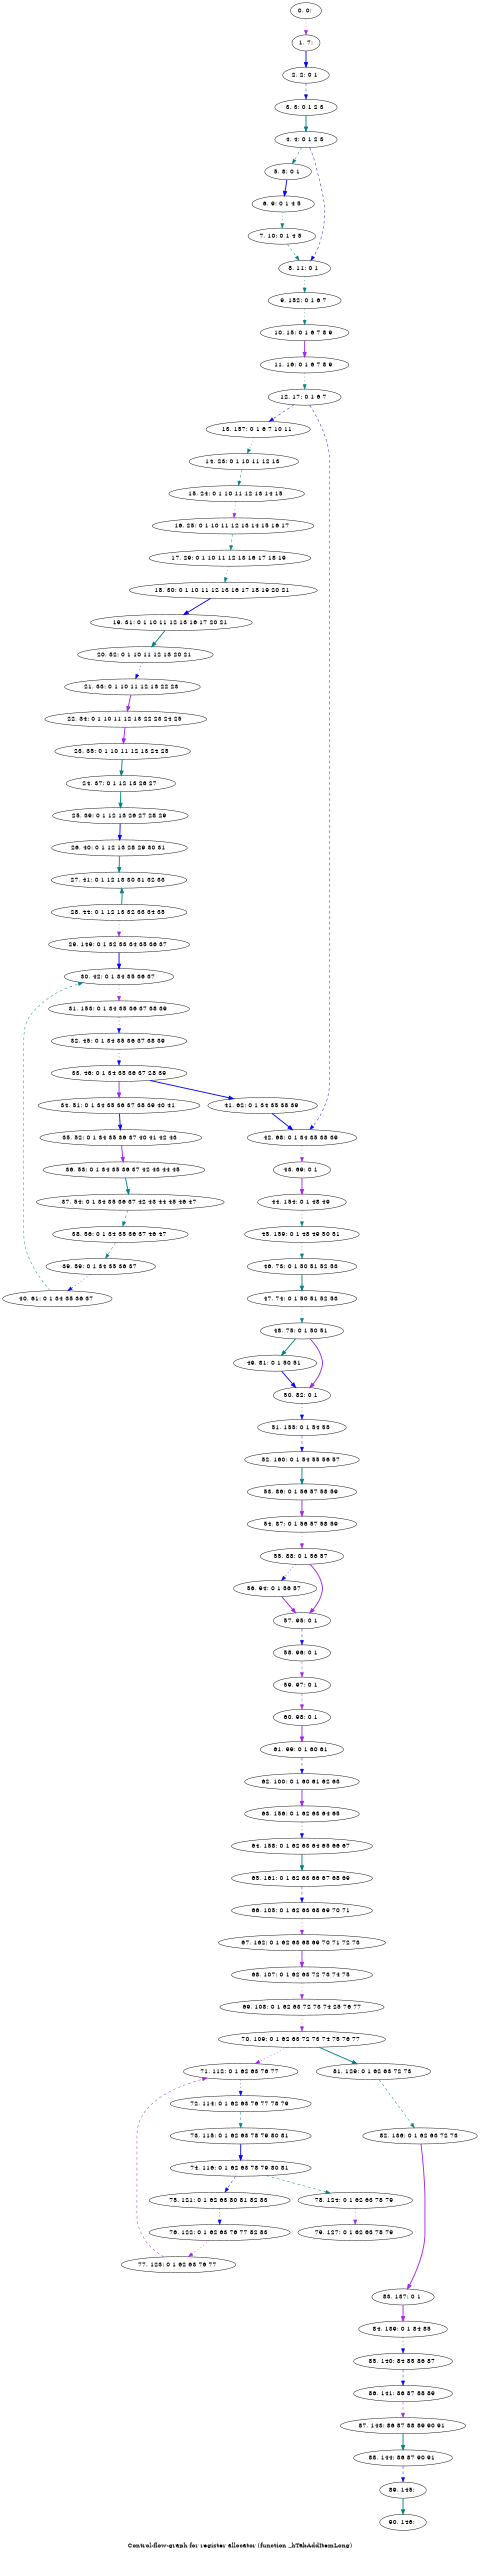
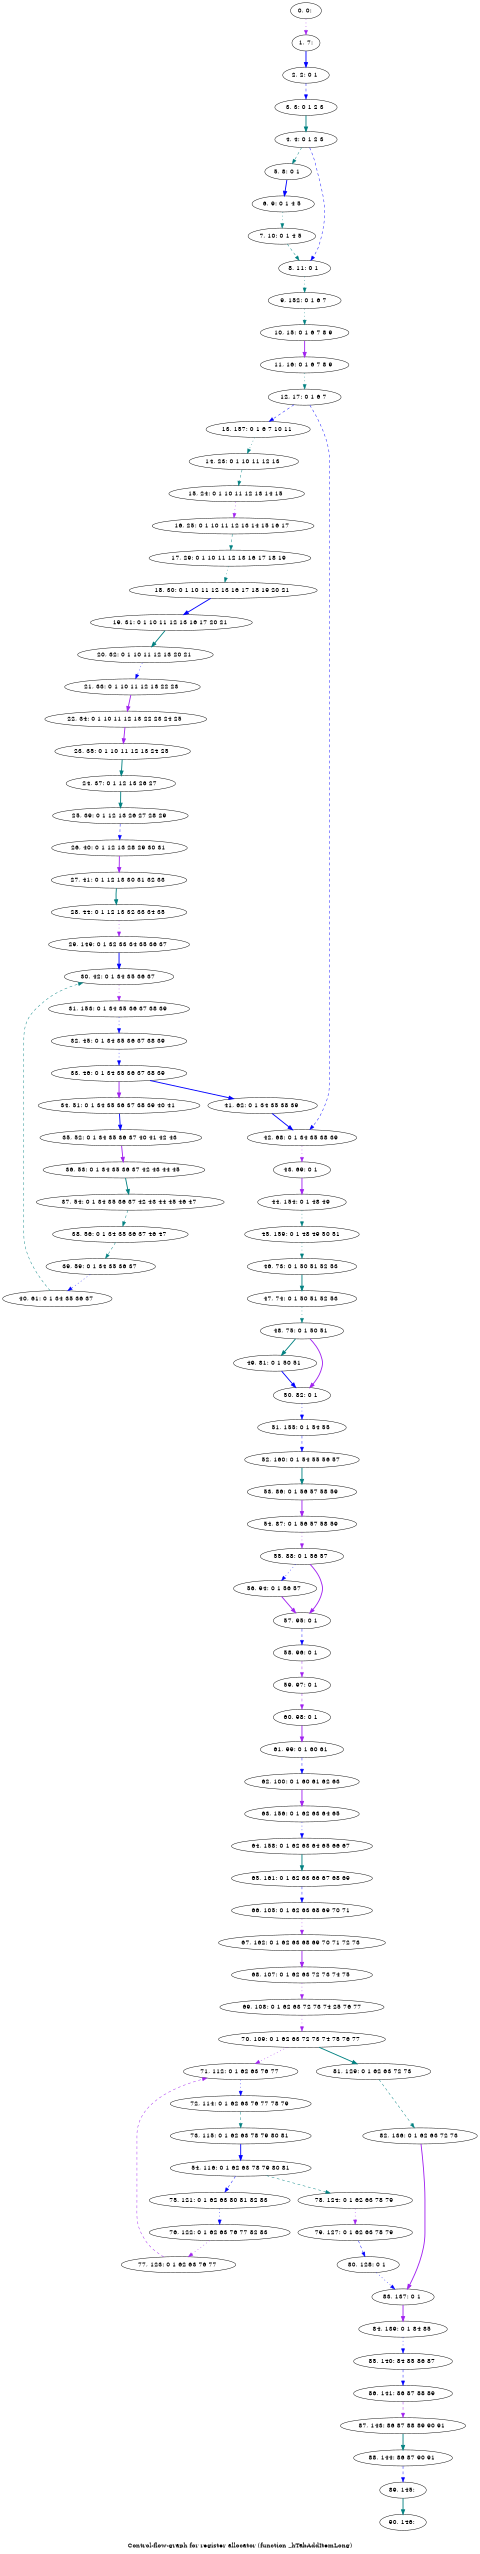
(120, 830) -> (120, 830)
(119, 862) -> (119, 862)
(122, 899) -> (116, 894)
(119, 1073) -> (119, 1073)
(241, 2168) -> (241, 2168)
none -> (368, 2265)
